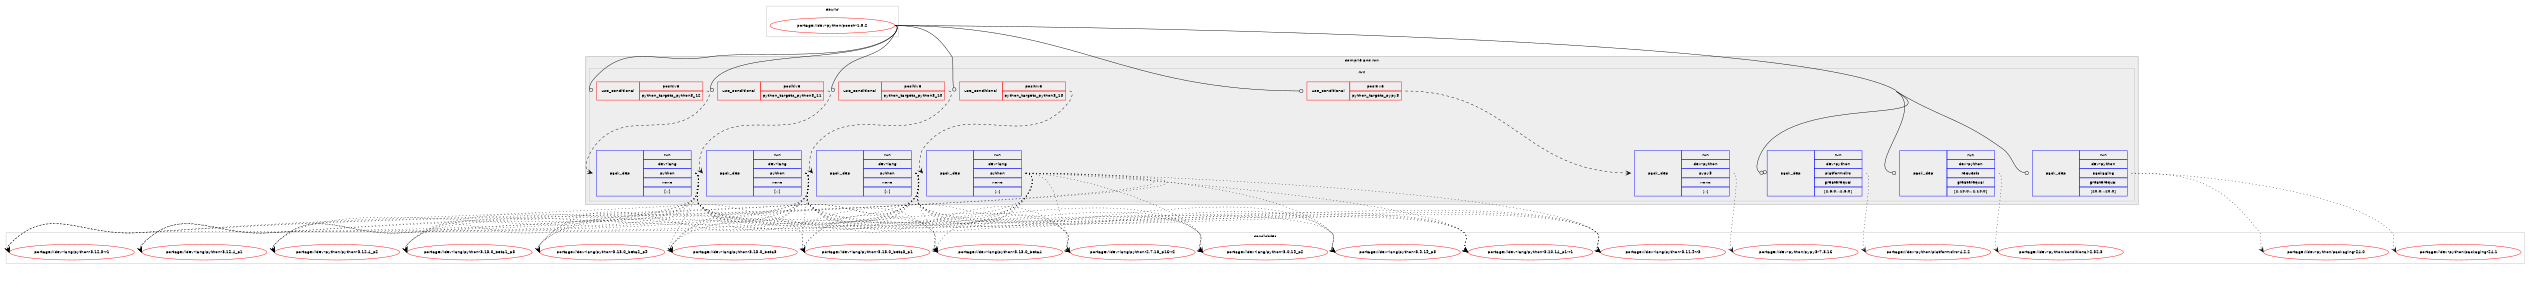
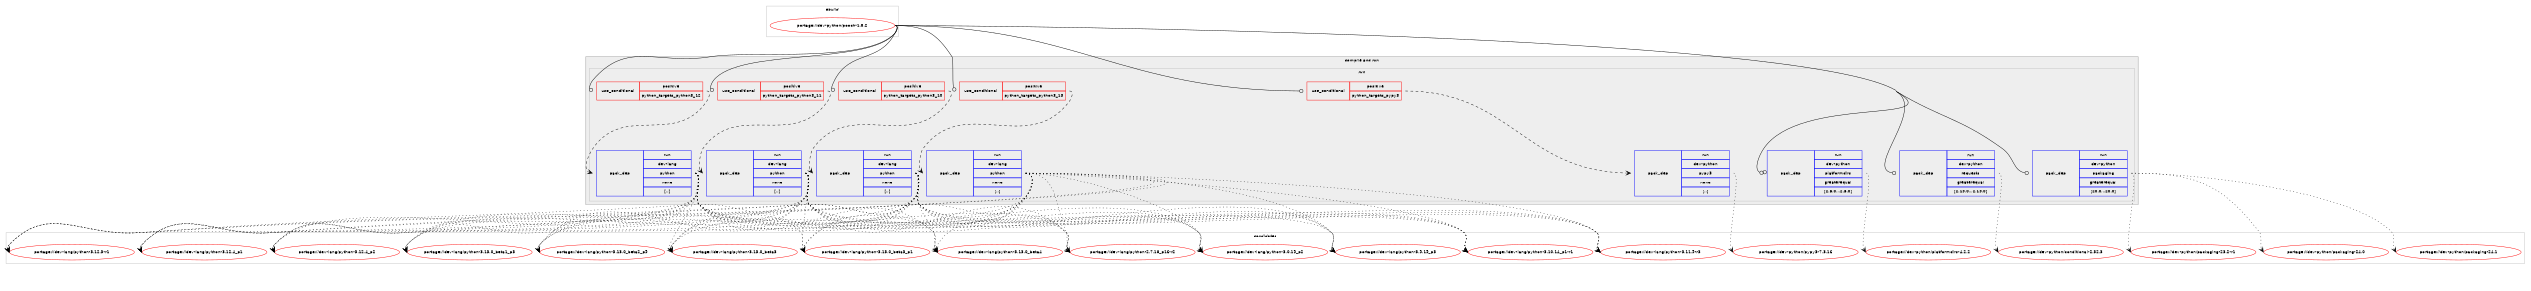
(337, 252) -> (337, 252)
none -> (2194, 252)
